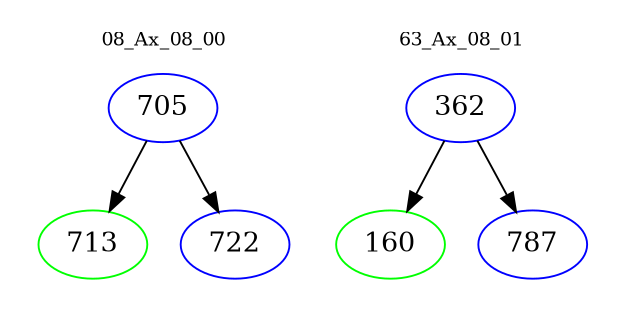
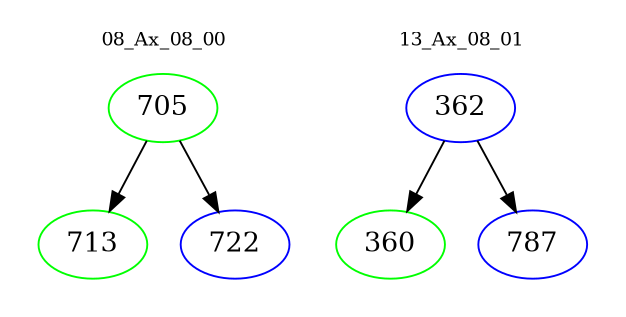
(462, 41) -> (462, 41)
(163, 108) -> (163, 108)
(391, 245) -> (391, 245)
